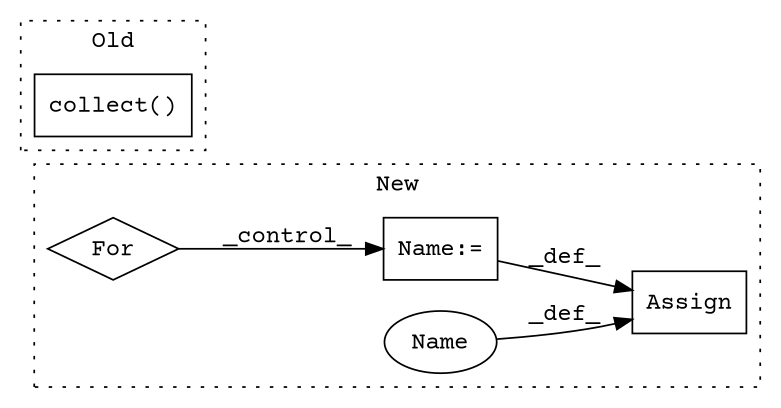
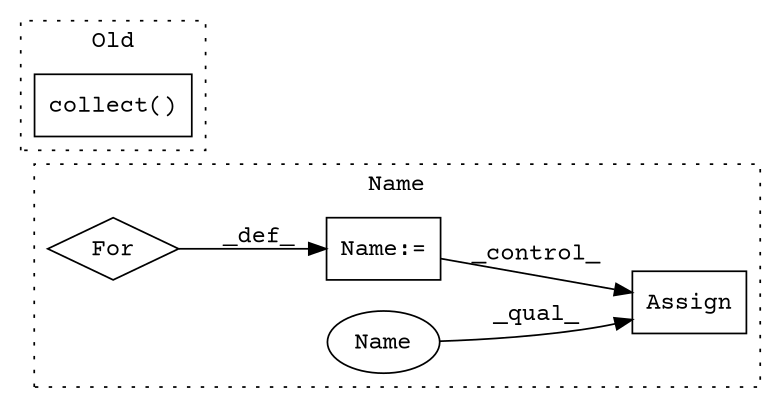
(397, 184) -> (397, 184)
(288, 236) -> (259, 236)
(565, 257) -> (536, 253)
(565, 314) -> (536, 314)
